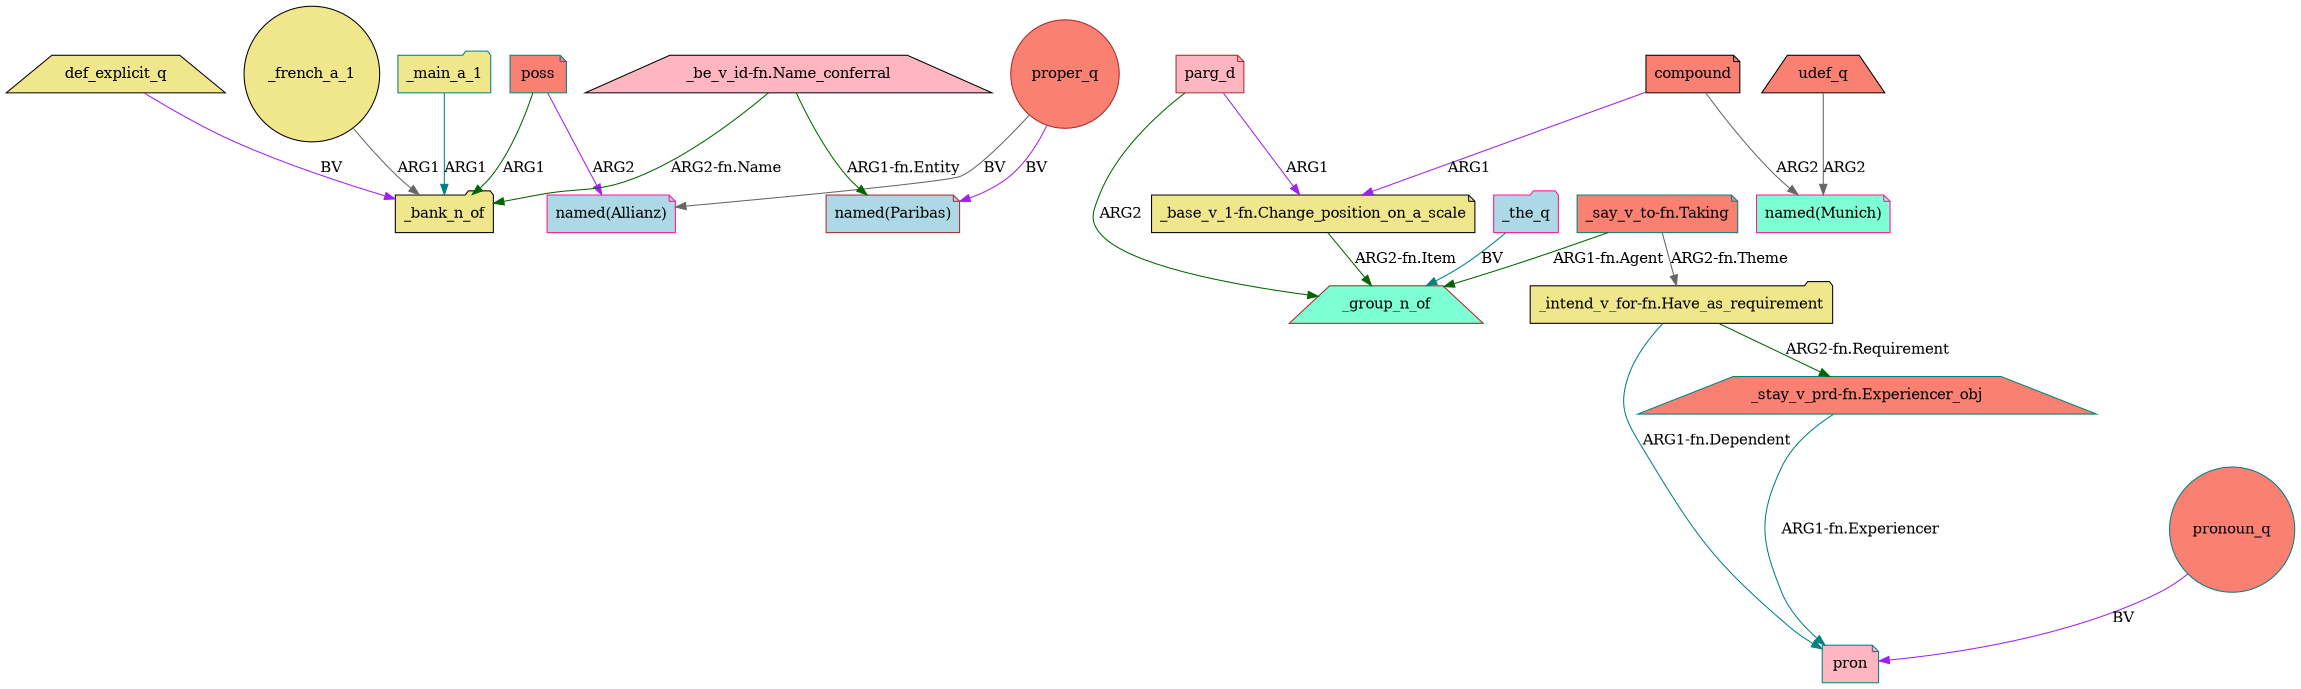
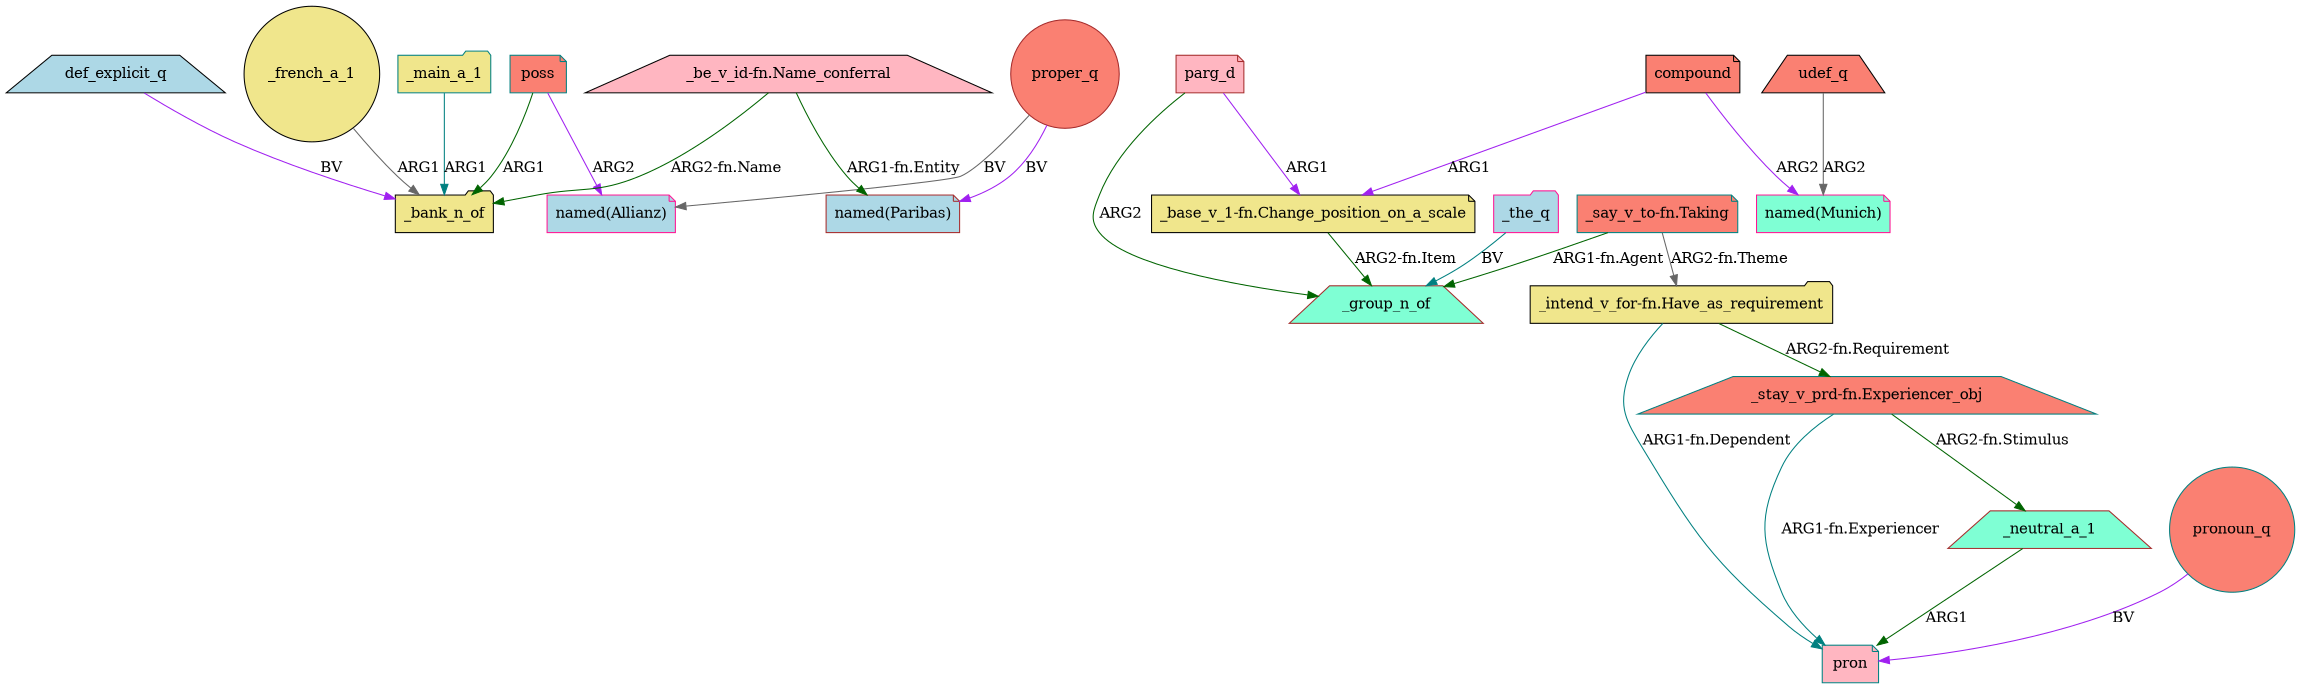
(116, 74) -> (116, 74)
(1745, 143) -> (1745, 143)
none -> (2050, 530)
